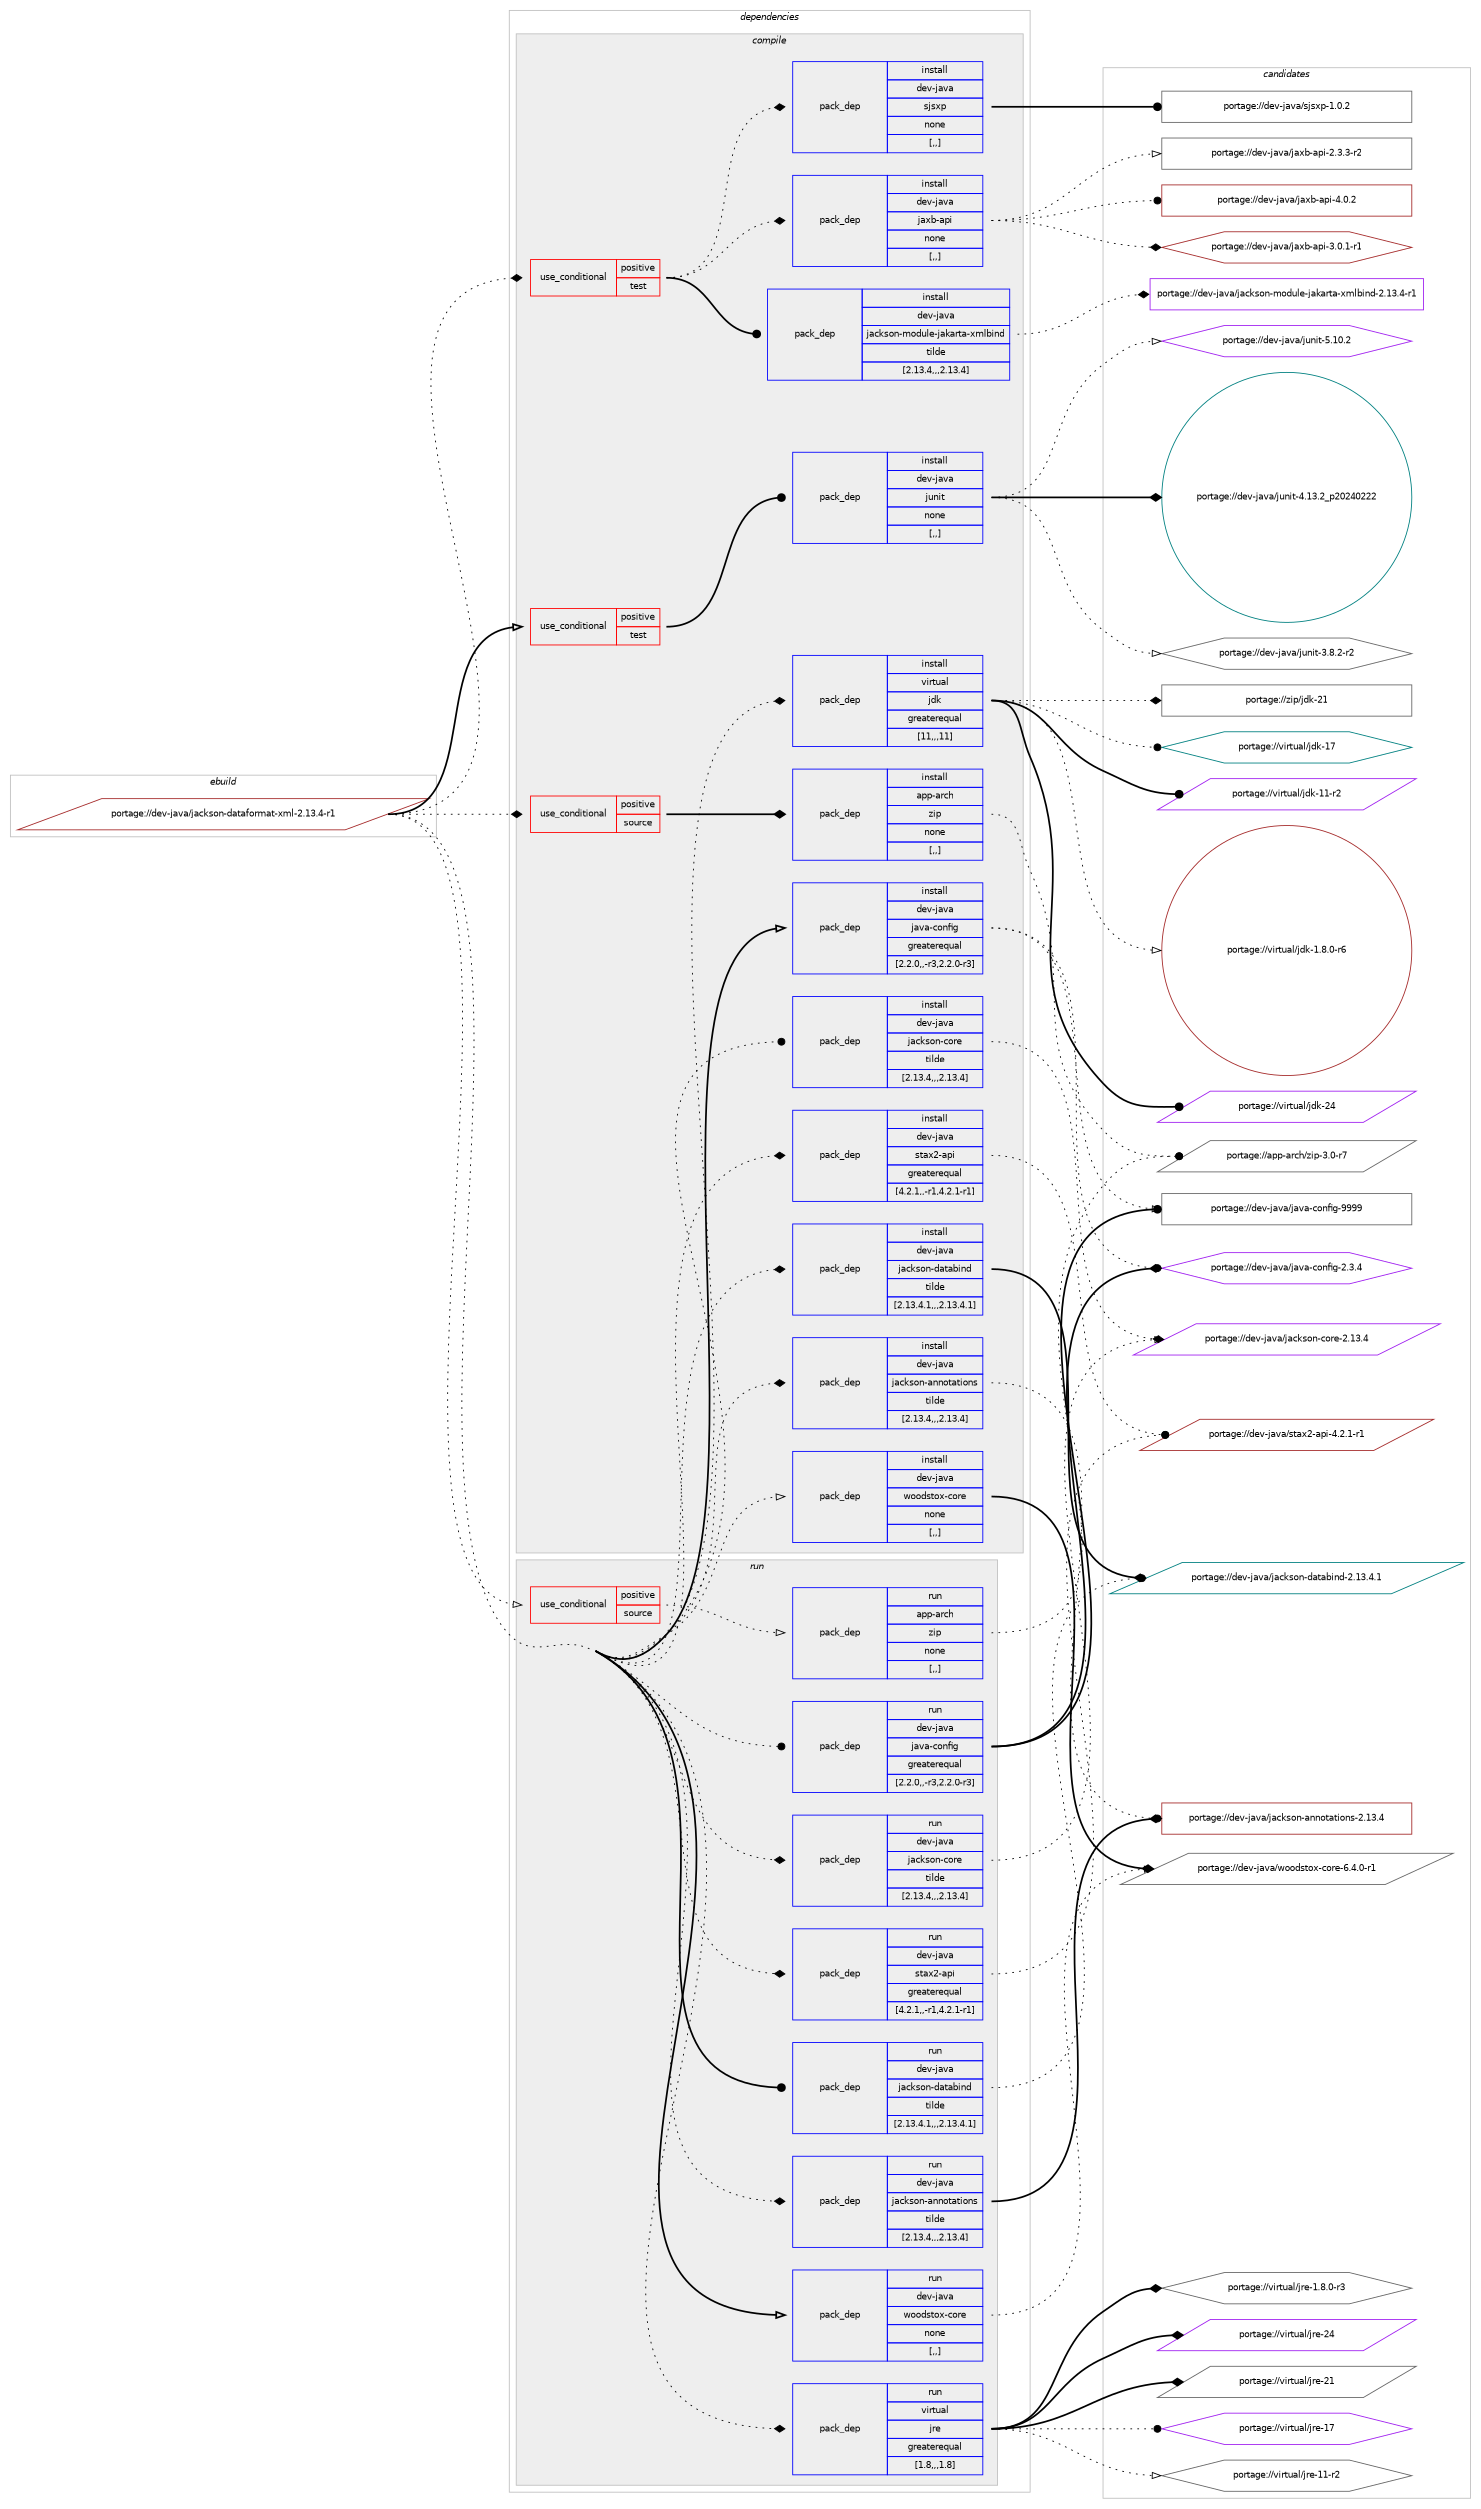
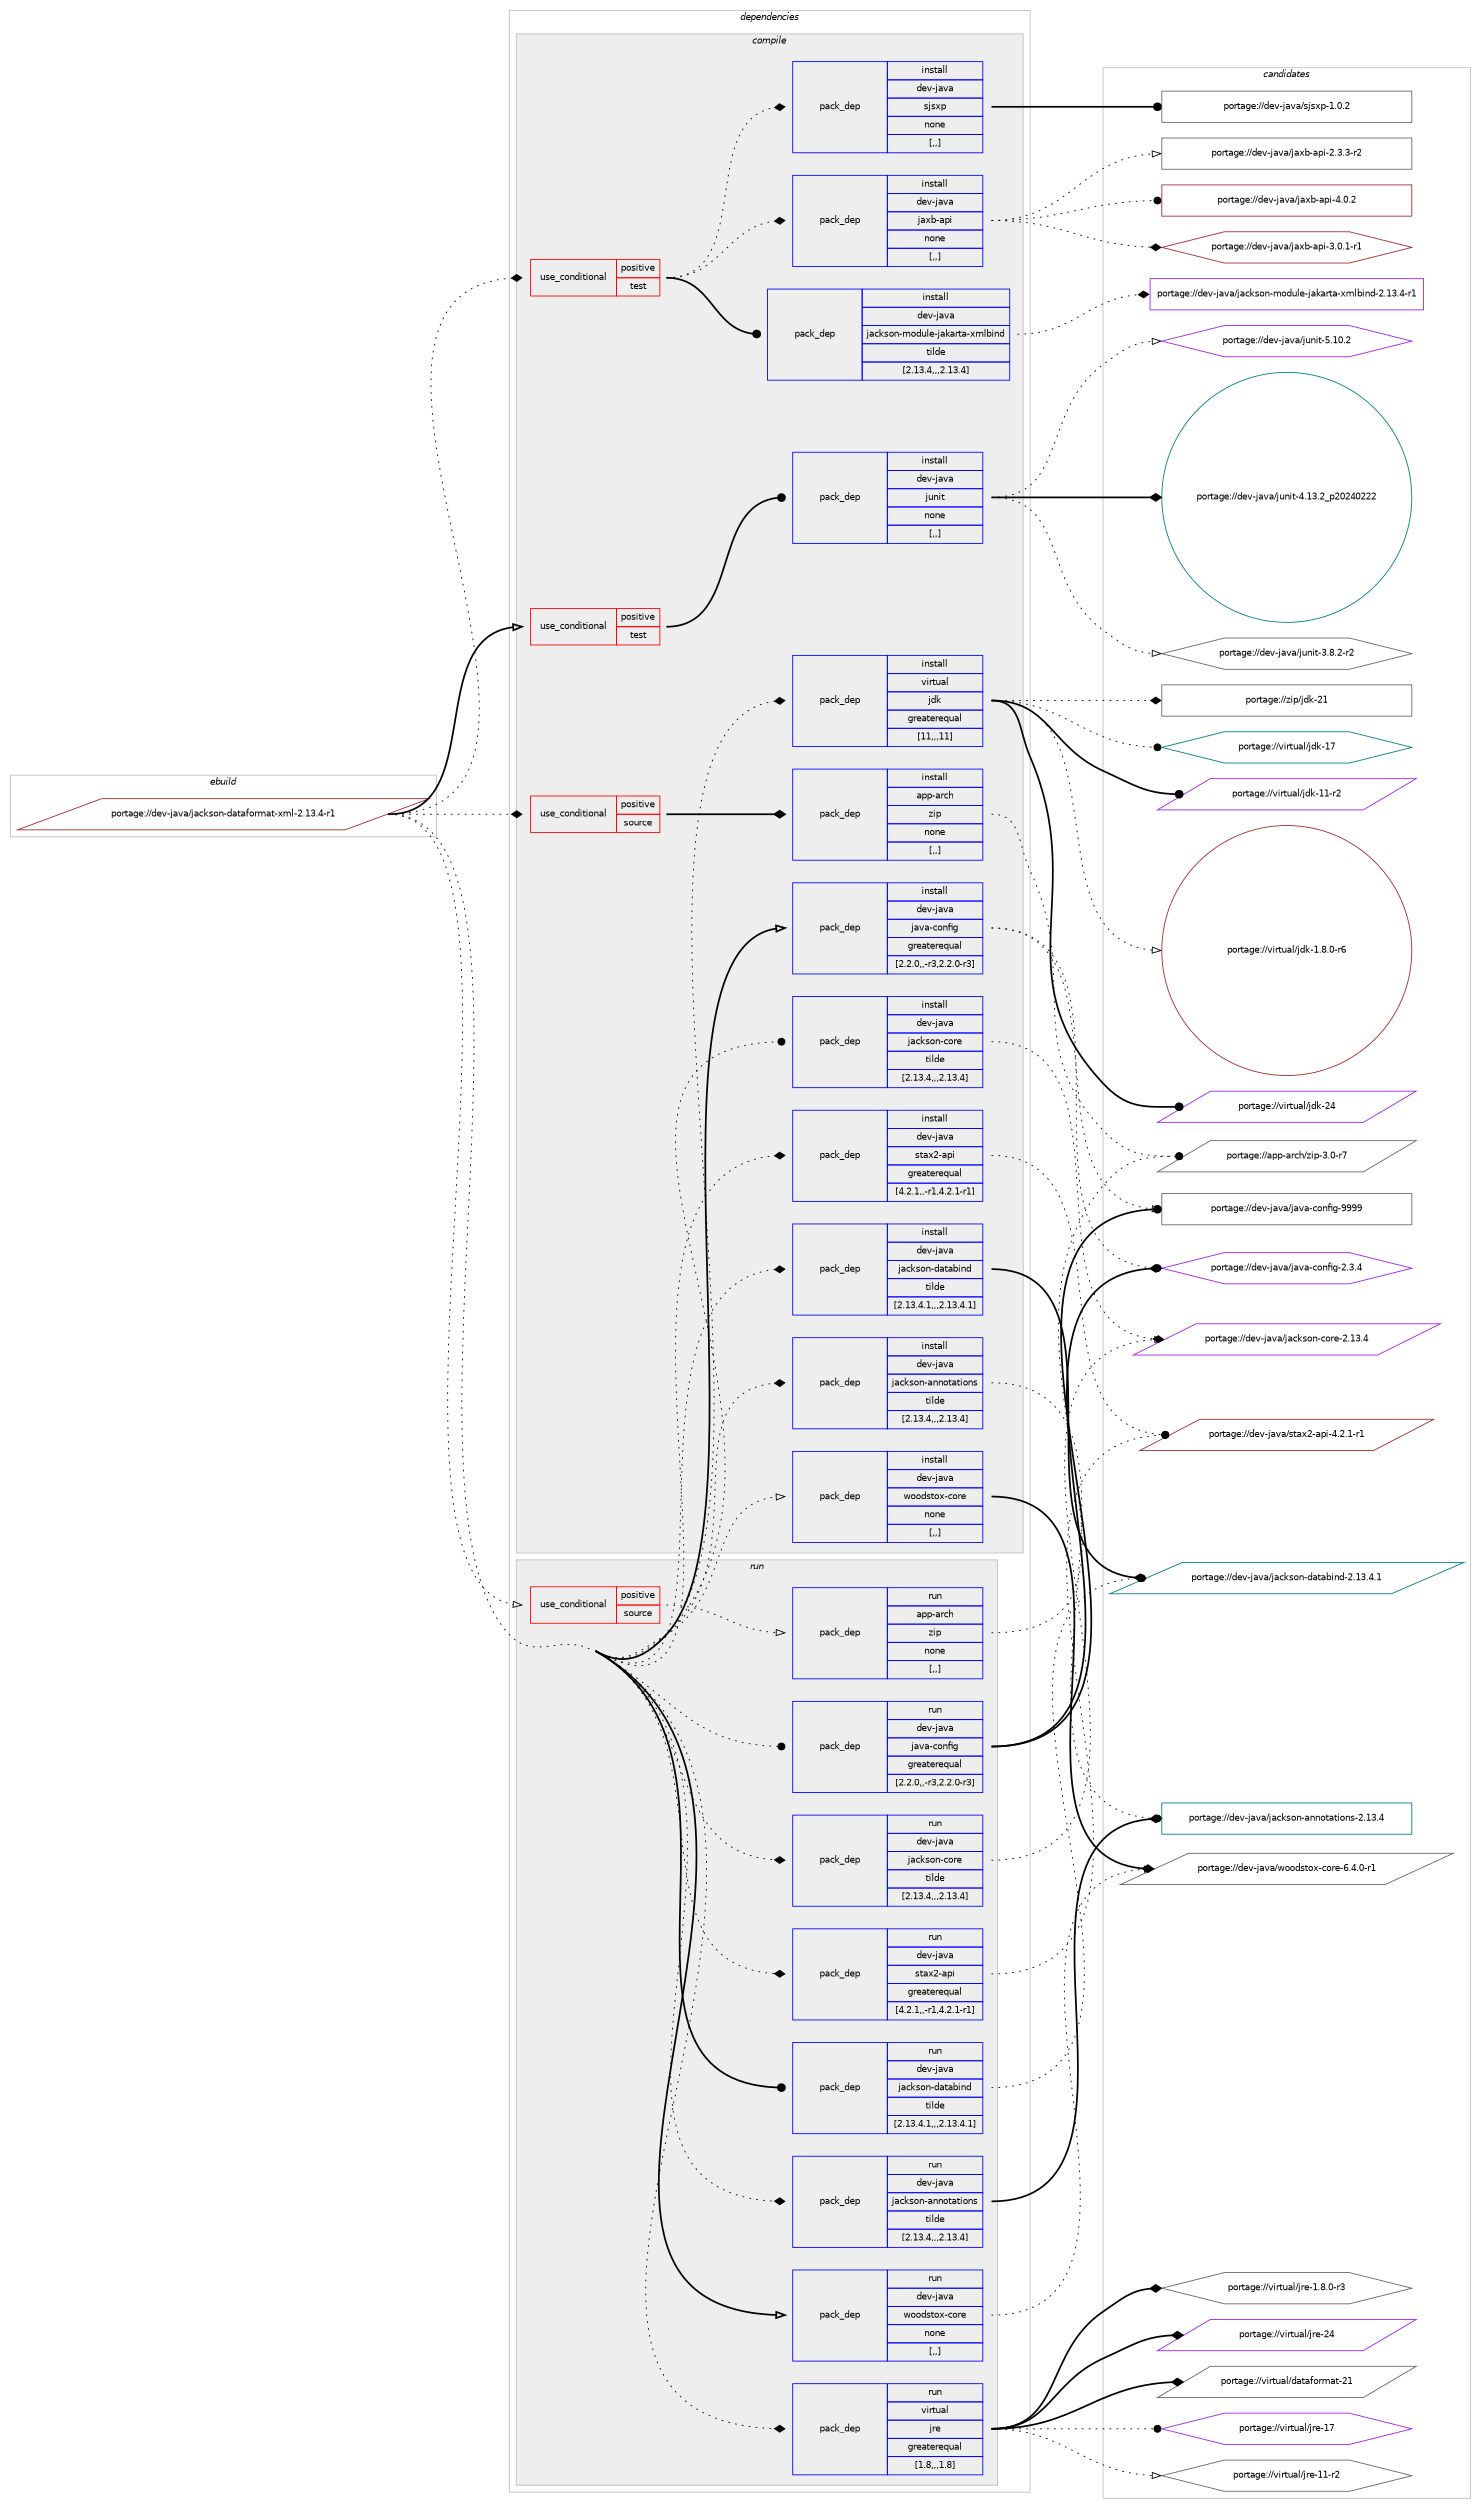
(1287, 1819) -> (1287, 1819)
(1287, 2382) -> (1287, 2382)
